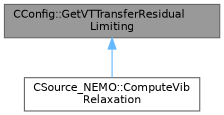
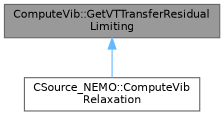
(112, 21) -> (112, 21)
